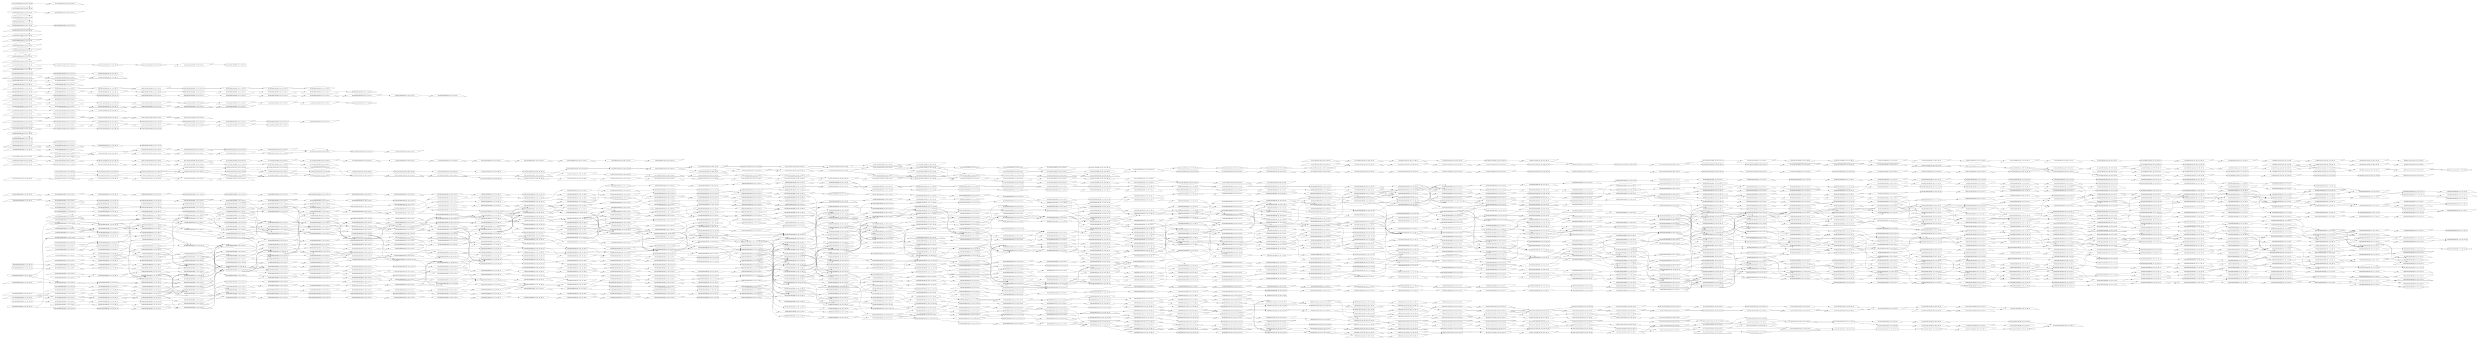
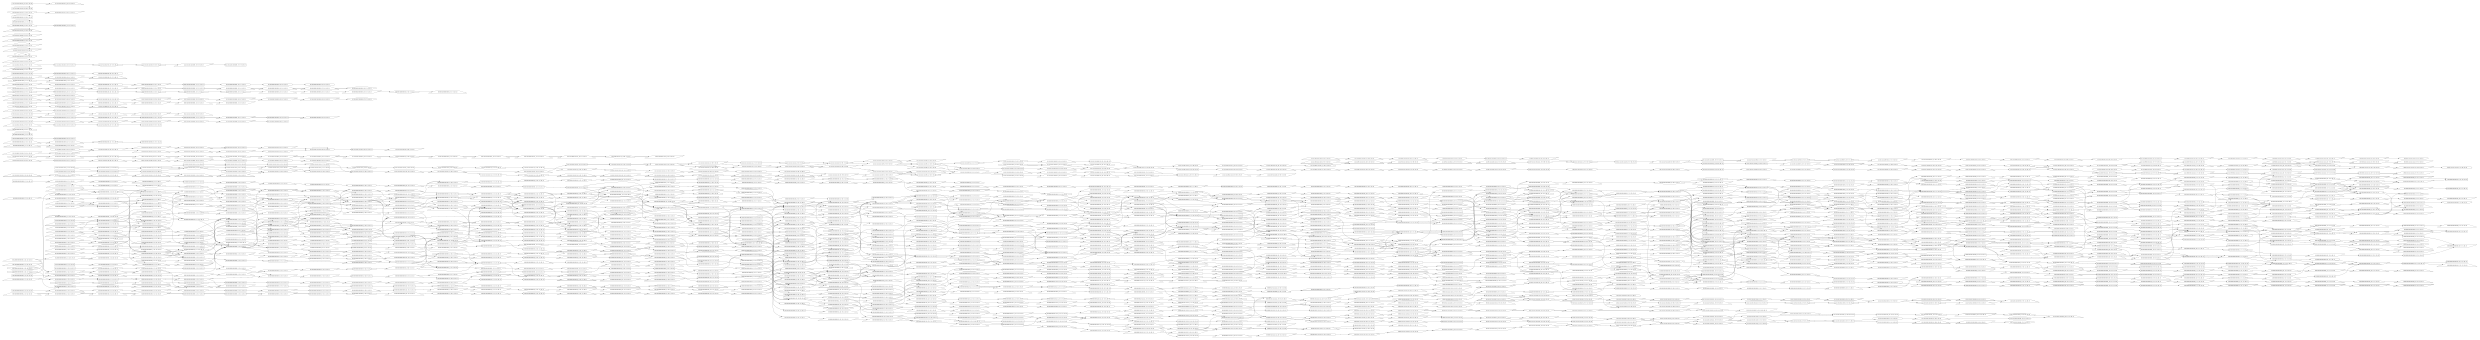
none -> (2369, 199)
